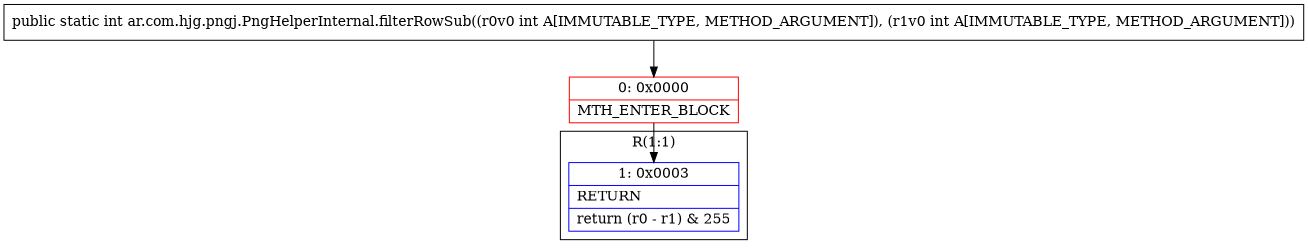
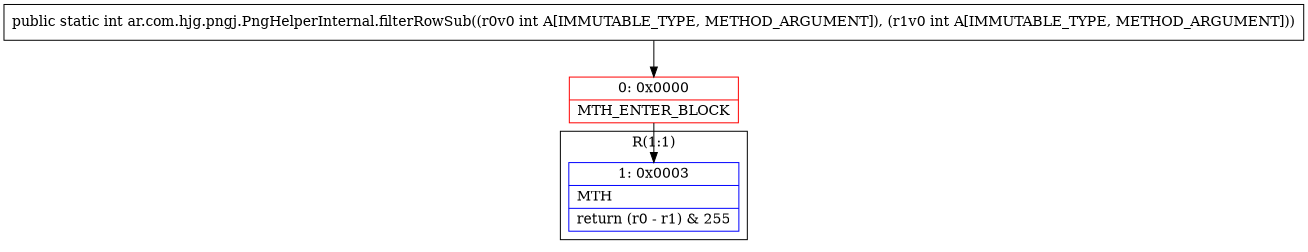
(609, 196) -> (595, 196)
